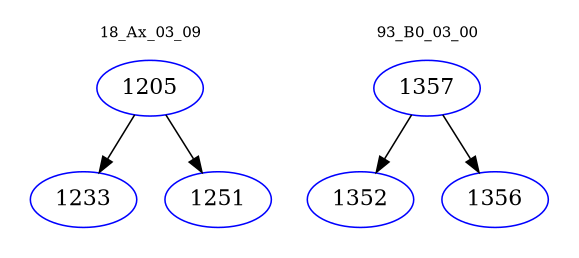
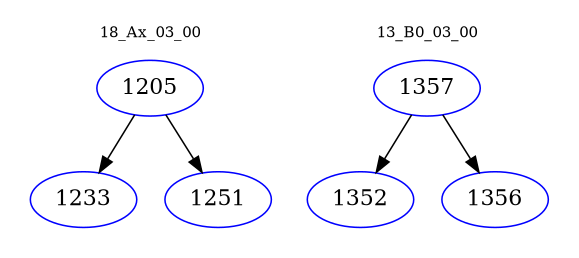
(151, 33) -> (151, 33)
(428, 33) -> (428, 33)
